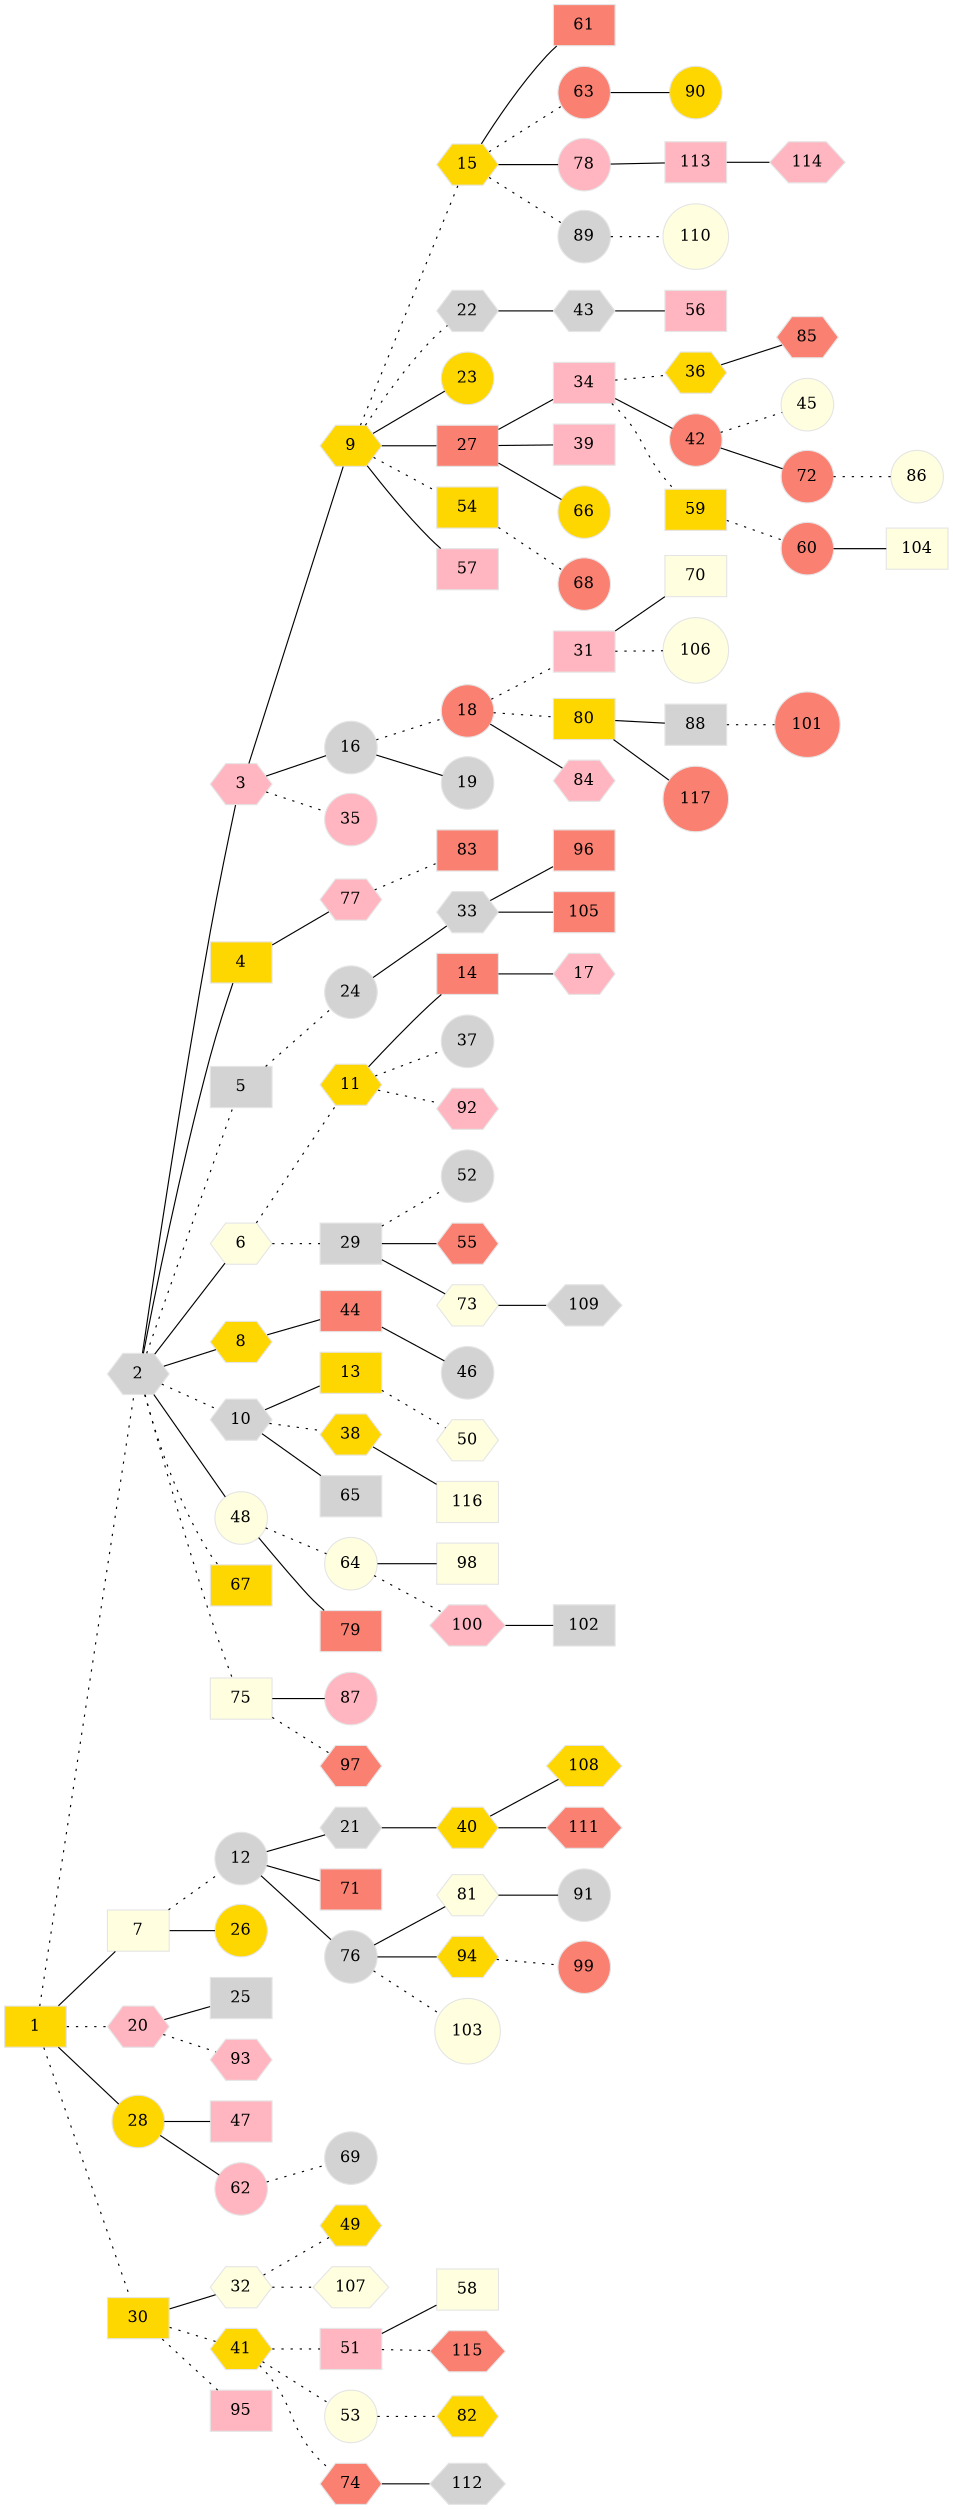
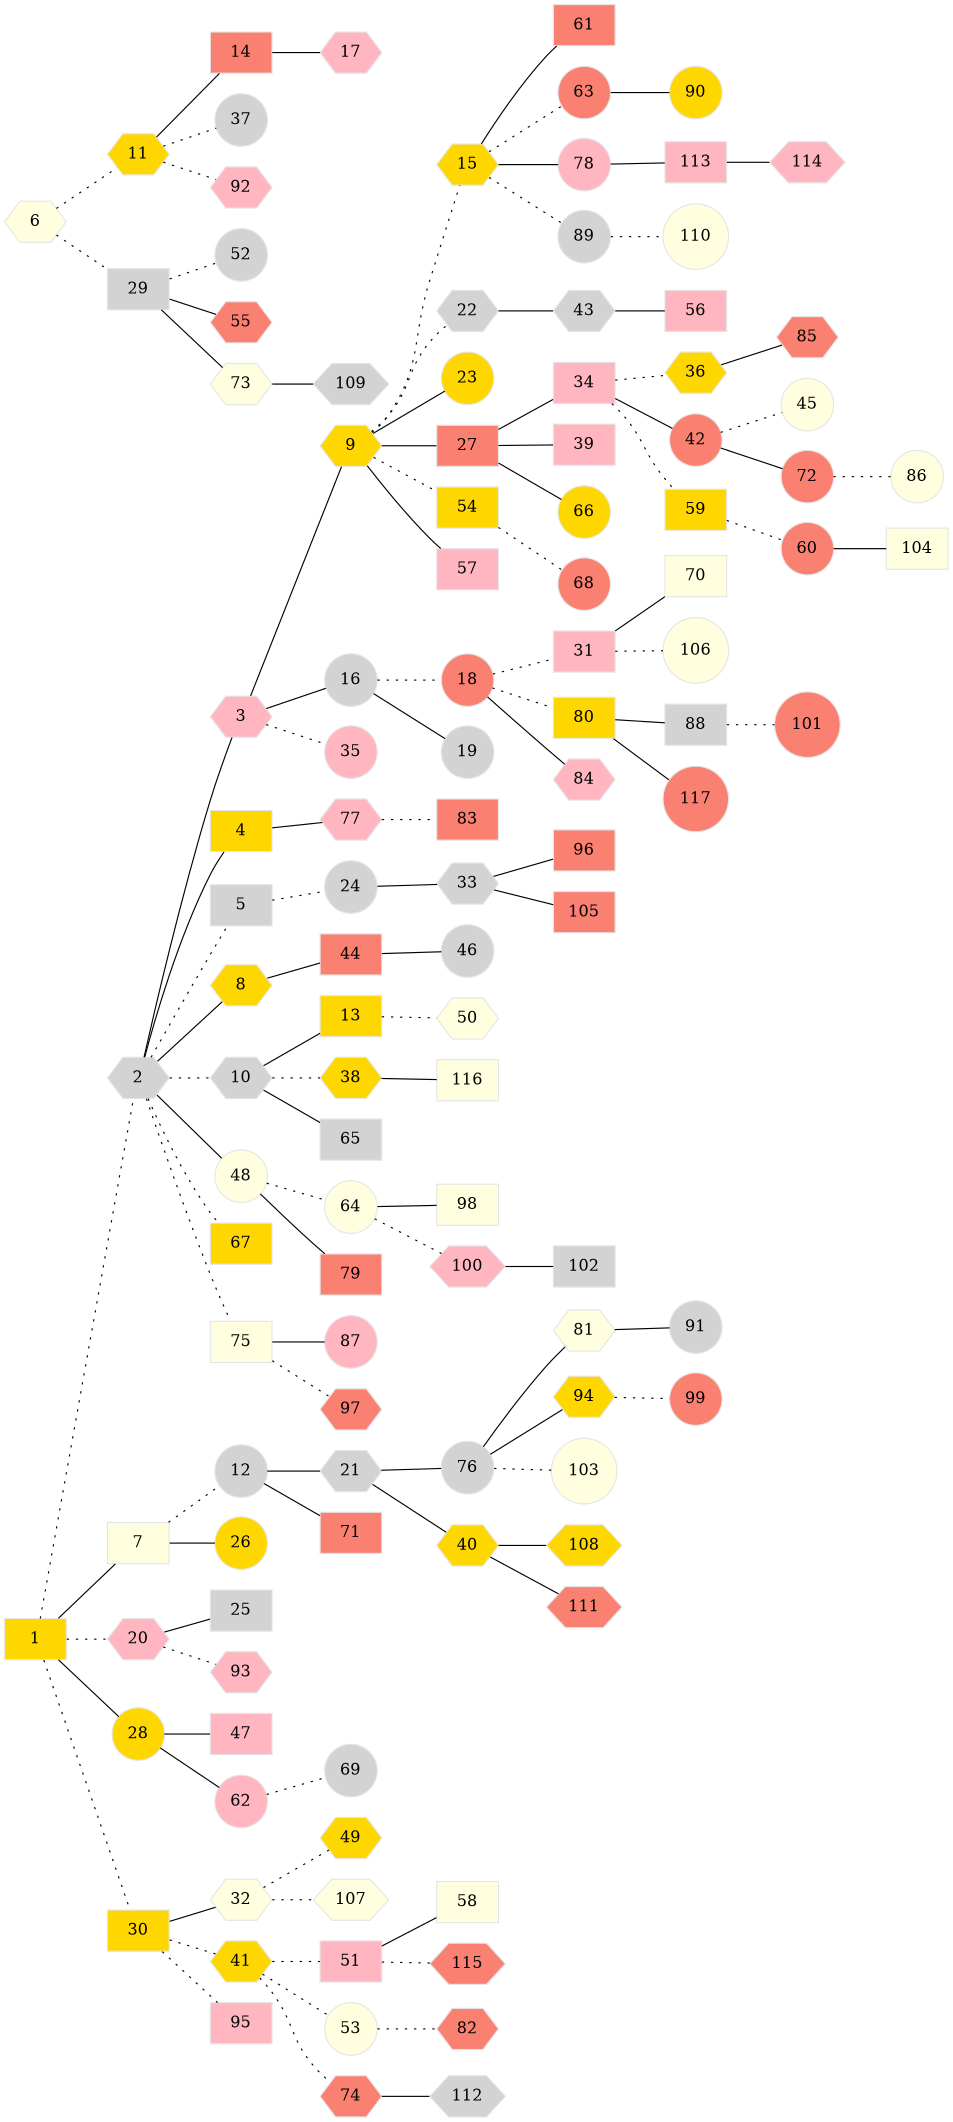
(190, 1309) -> none
(296, 1908) -> (411, 1469)
(468, 2416) -> (468, 2029)
